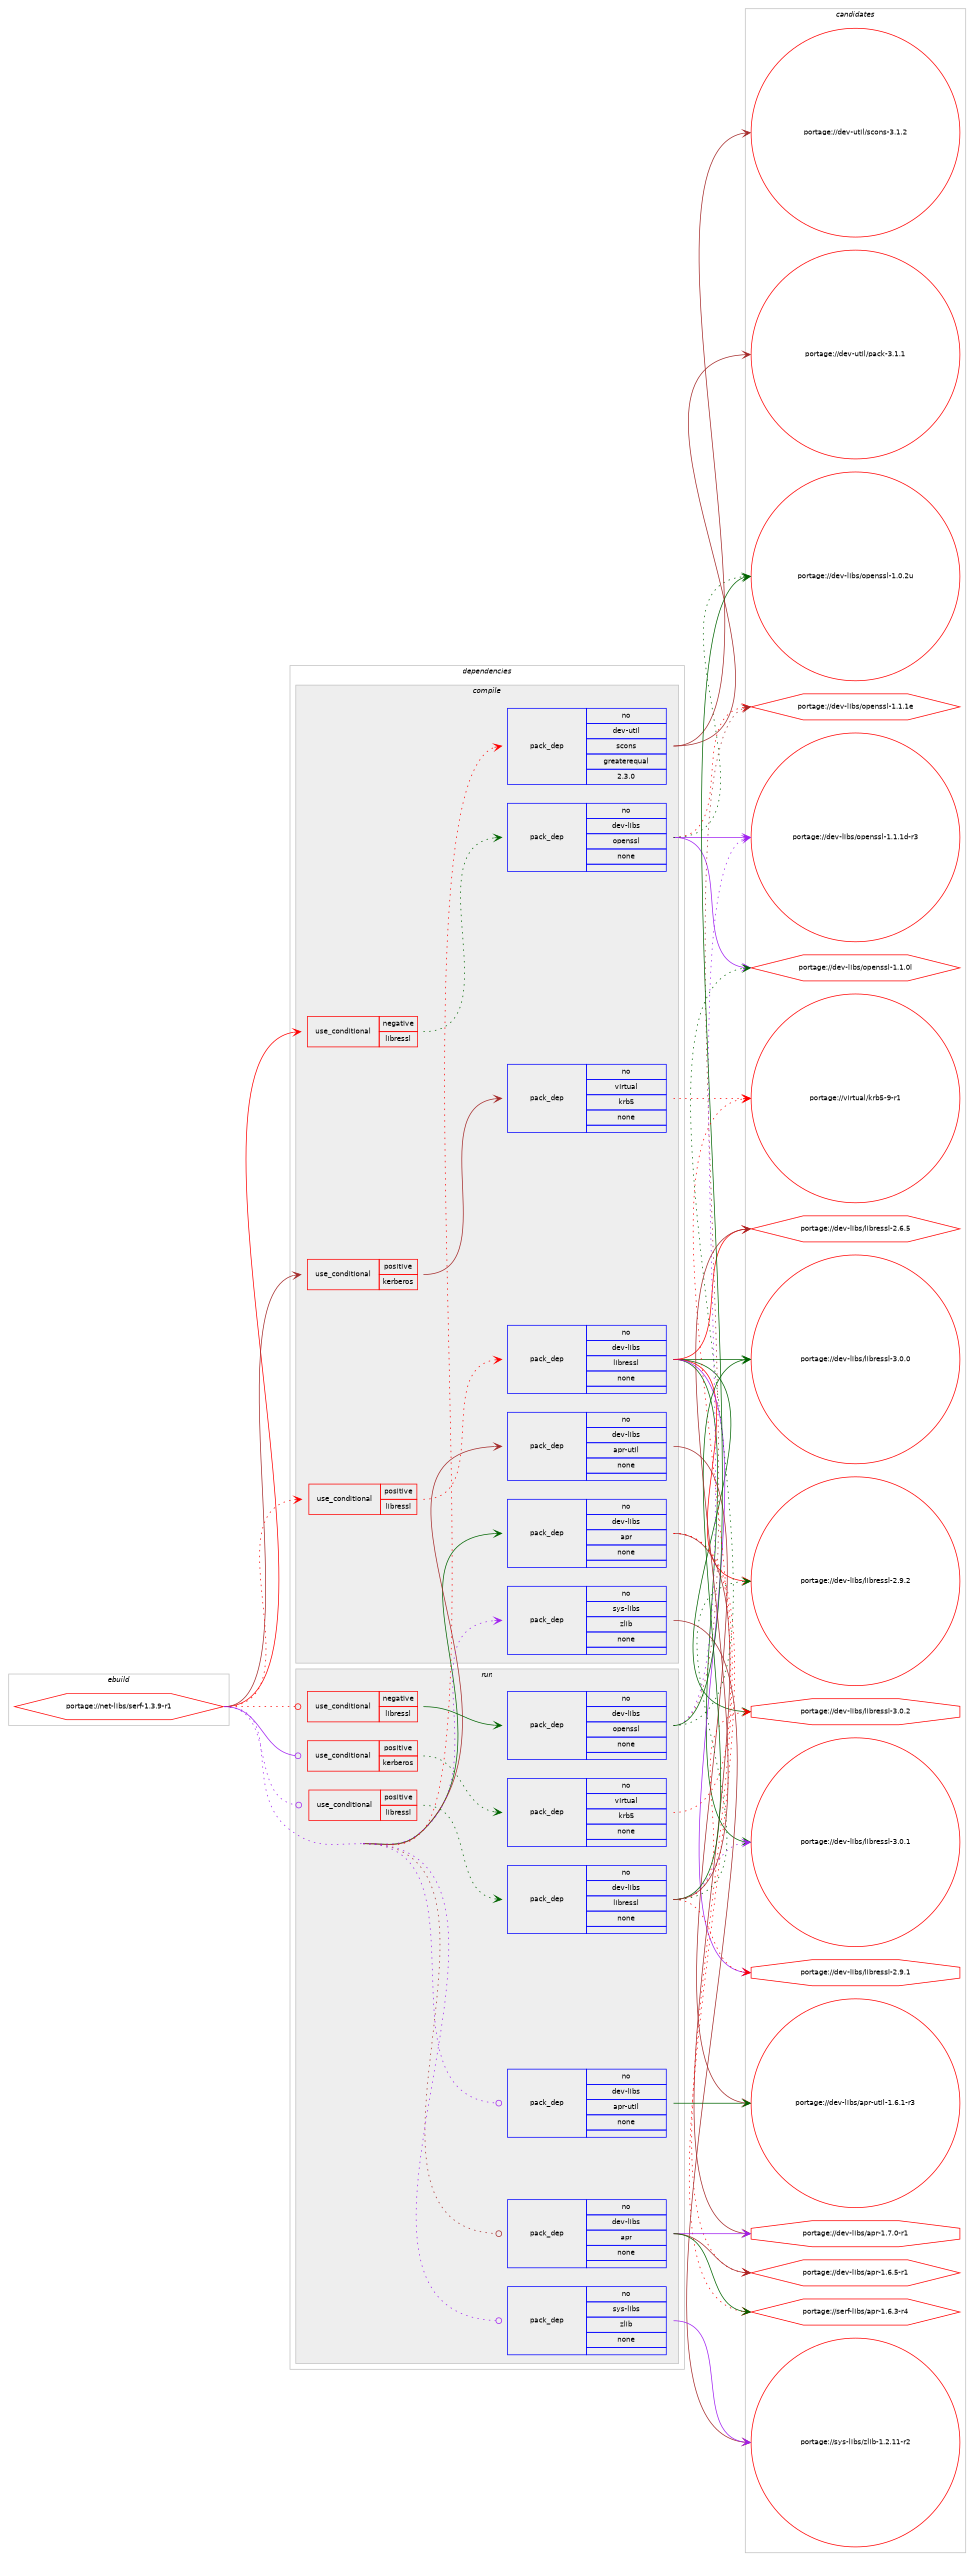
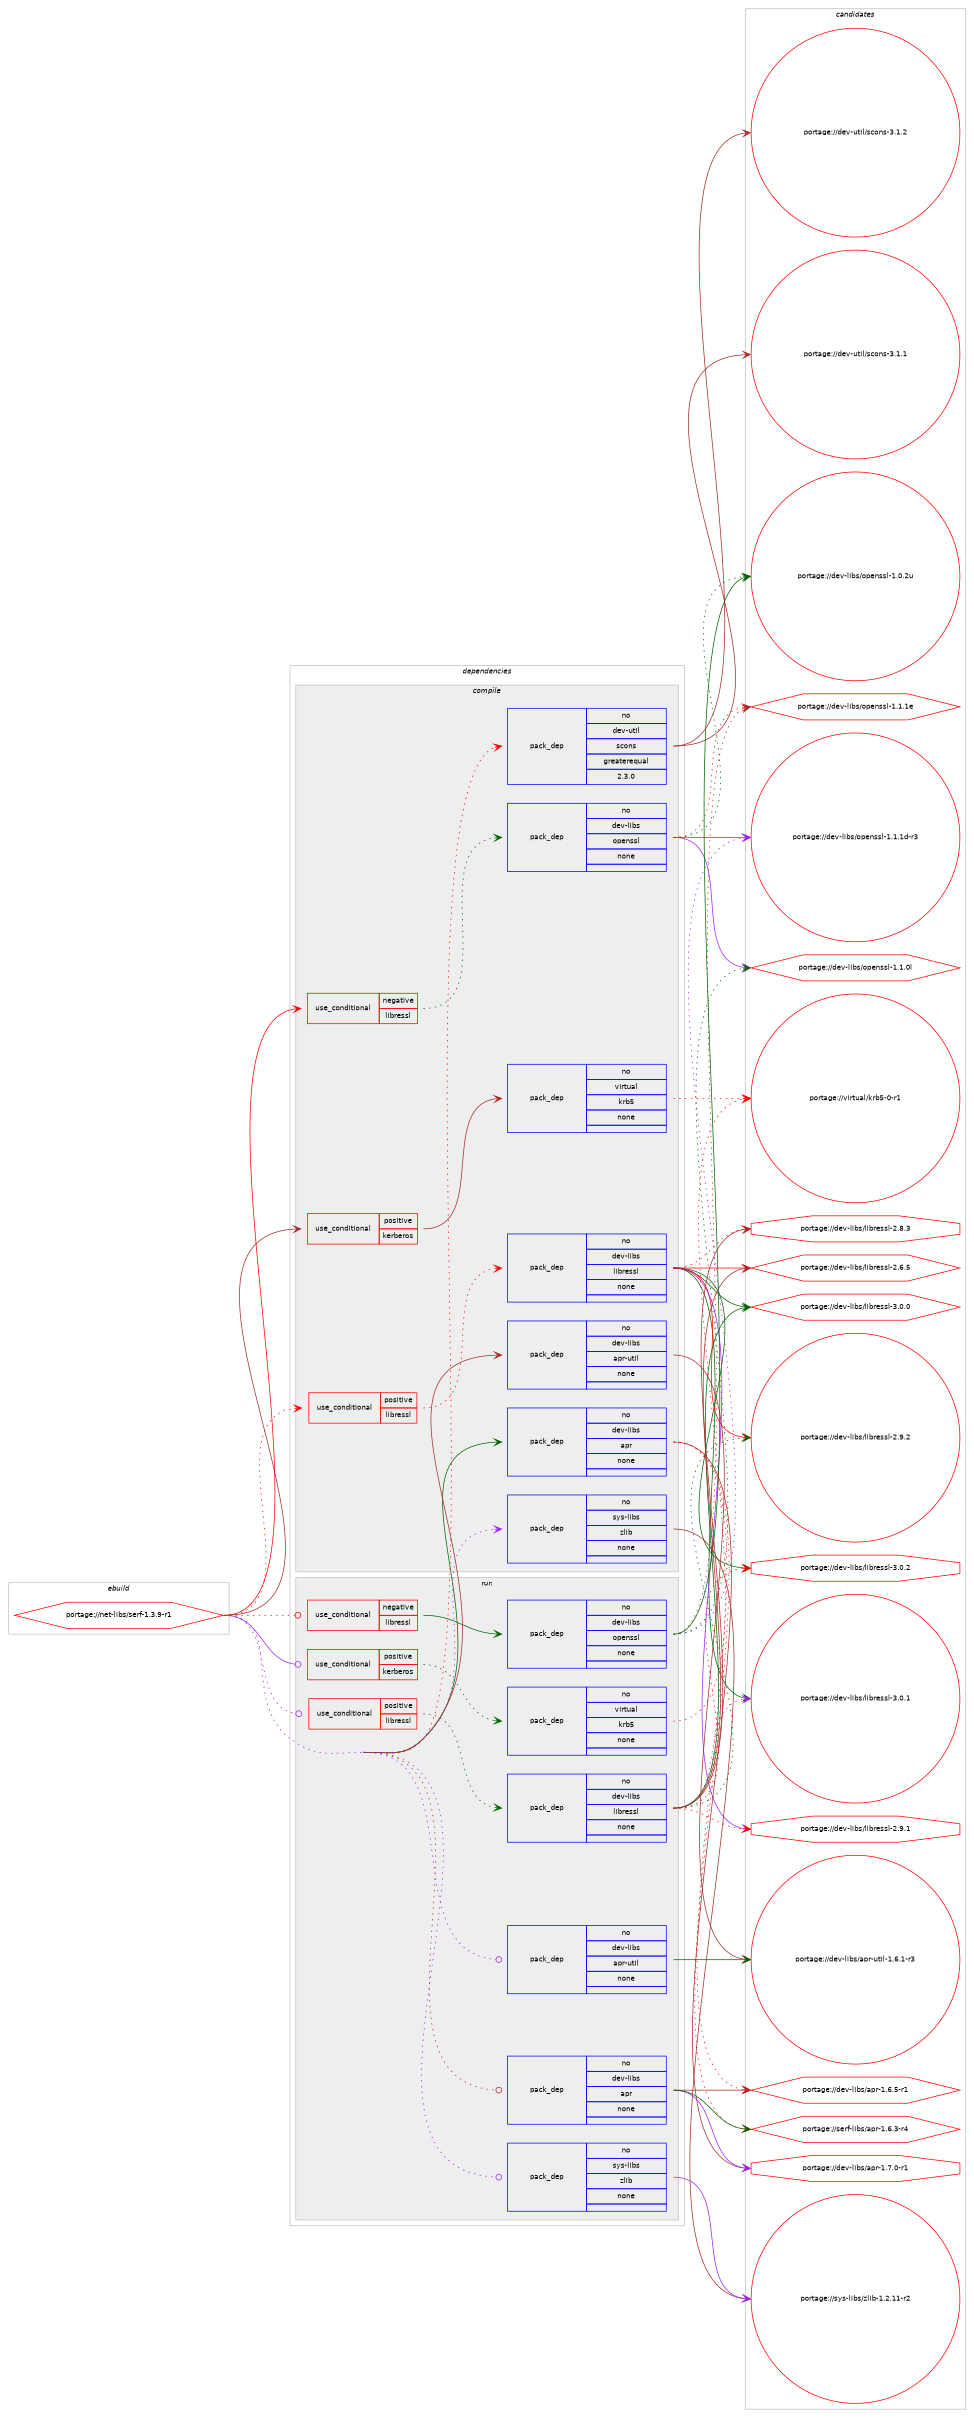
(856, 355) -> (856, 355)
(856, 1098) -> (856, 1098)
none -> (856, 1229)
(856, 1359) -> (856, 1307)
